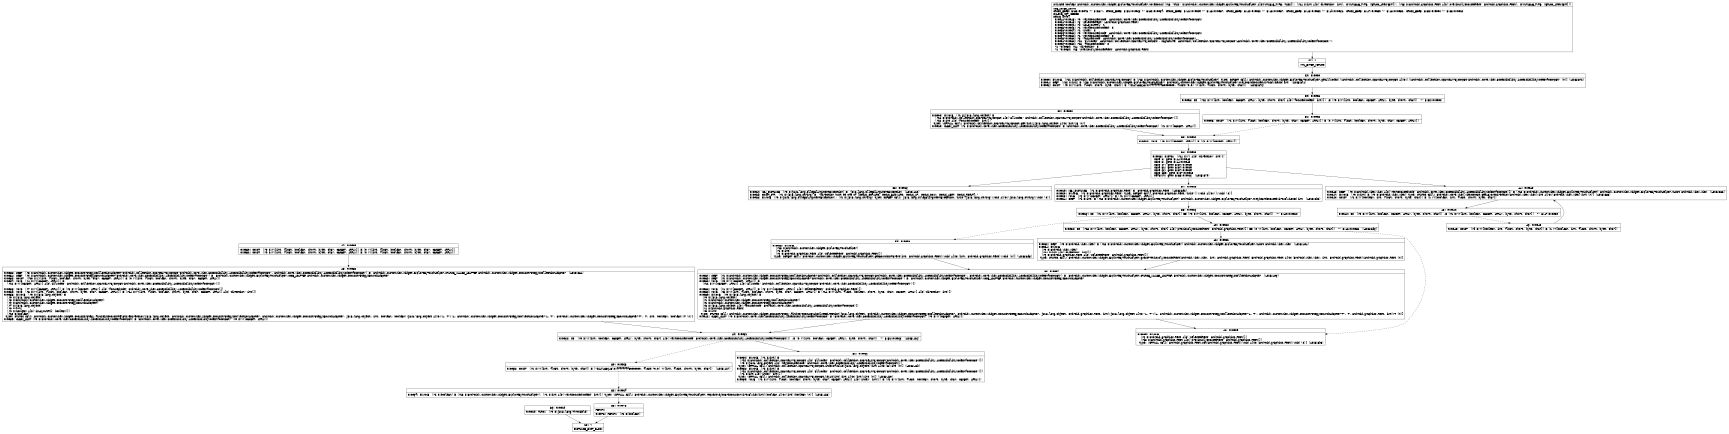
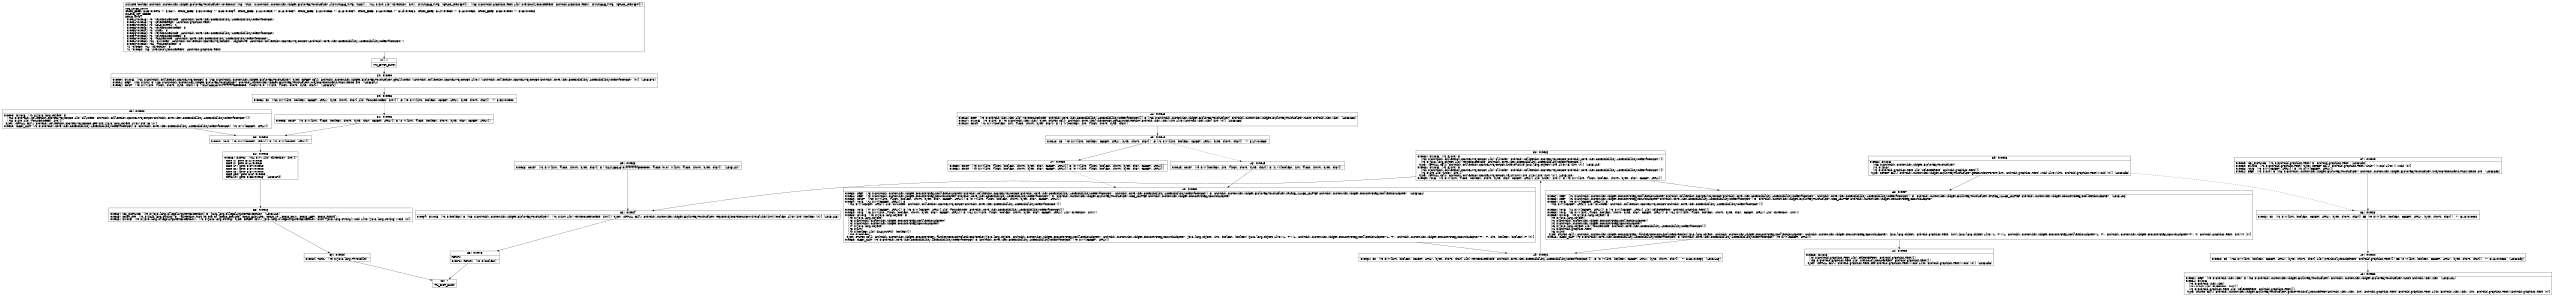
(1312, 65) -> (384, 65)
(1312, 108) -> (384, 108)
(1251, 129) -> (323, 129)
none -> (1111, 152)
(1335, 177) -> none
(1189, 180) -> none
none -> (1034, 181)
(1564, 212) -> (1240, 178)
(1042, 226) -> (2243, 186)
none -> (300, 237)
(782, 251) -> (1879, 168)
(349, 260) -> (1093, 179)
(1163, 265) -> (1684, 185)
(1424, 289) -> none
(1150, 335) -> (1818, 255)
(680, 352) -> none
(619, 379) -> (628, 189)
(588, 429) -> (444, 285)
